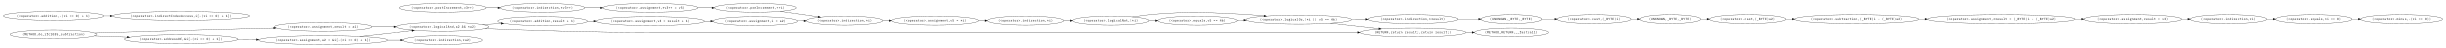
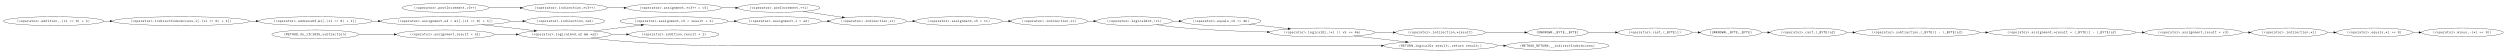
(591, 21) -> (617, 28)
(1413, 32) -> (1441, 46)
(1512, 32) -> (1558, 46)
(111, 37) -> (253, 21)
